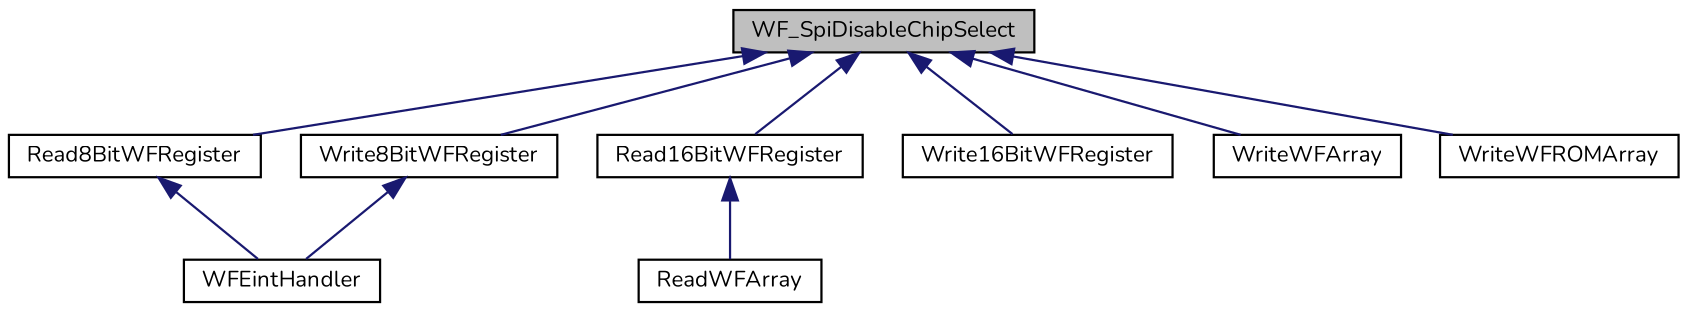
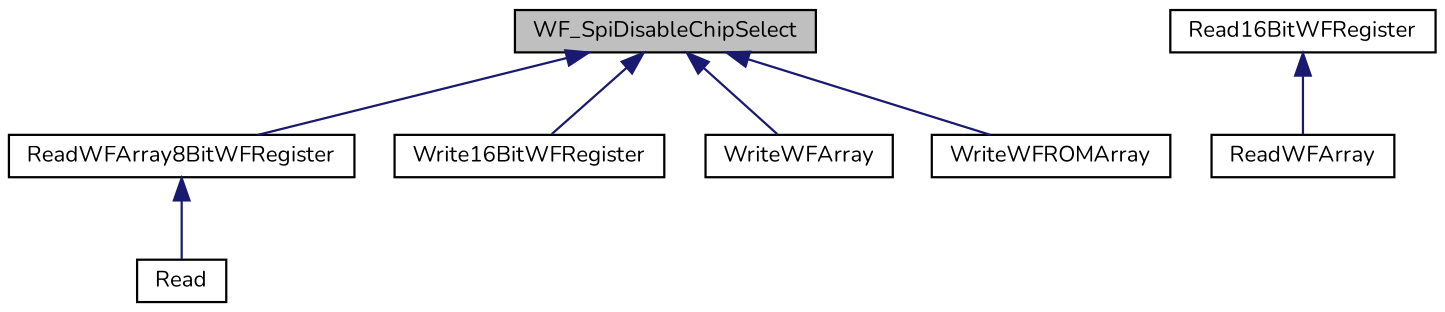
(798, 100) -> none
(135, 156) -> (182, 156)
(429, 156) -> none
(282, 281) -> (182, 281)
